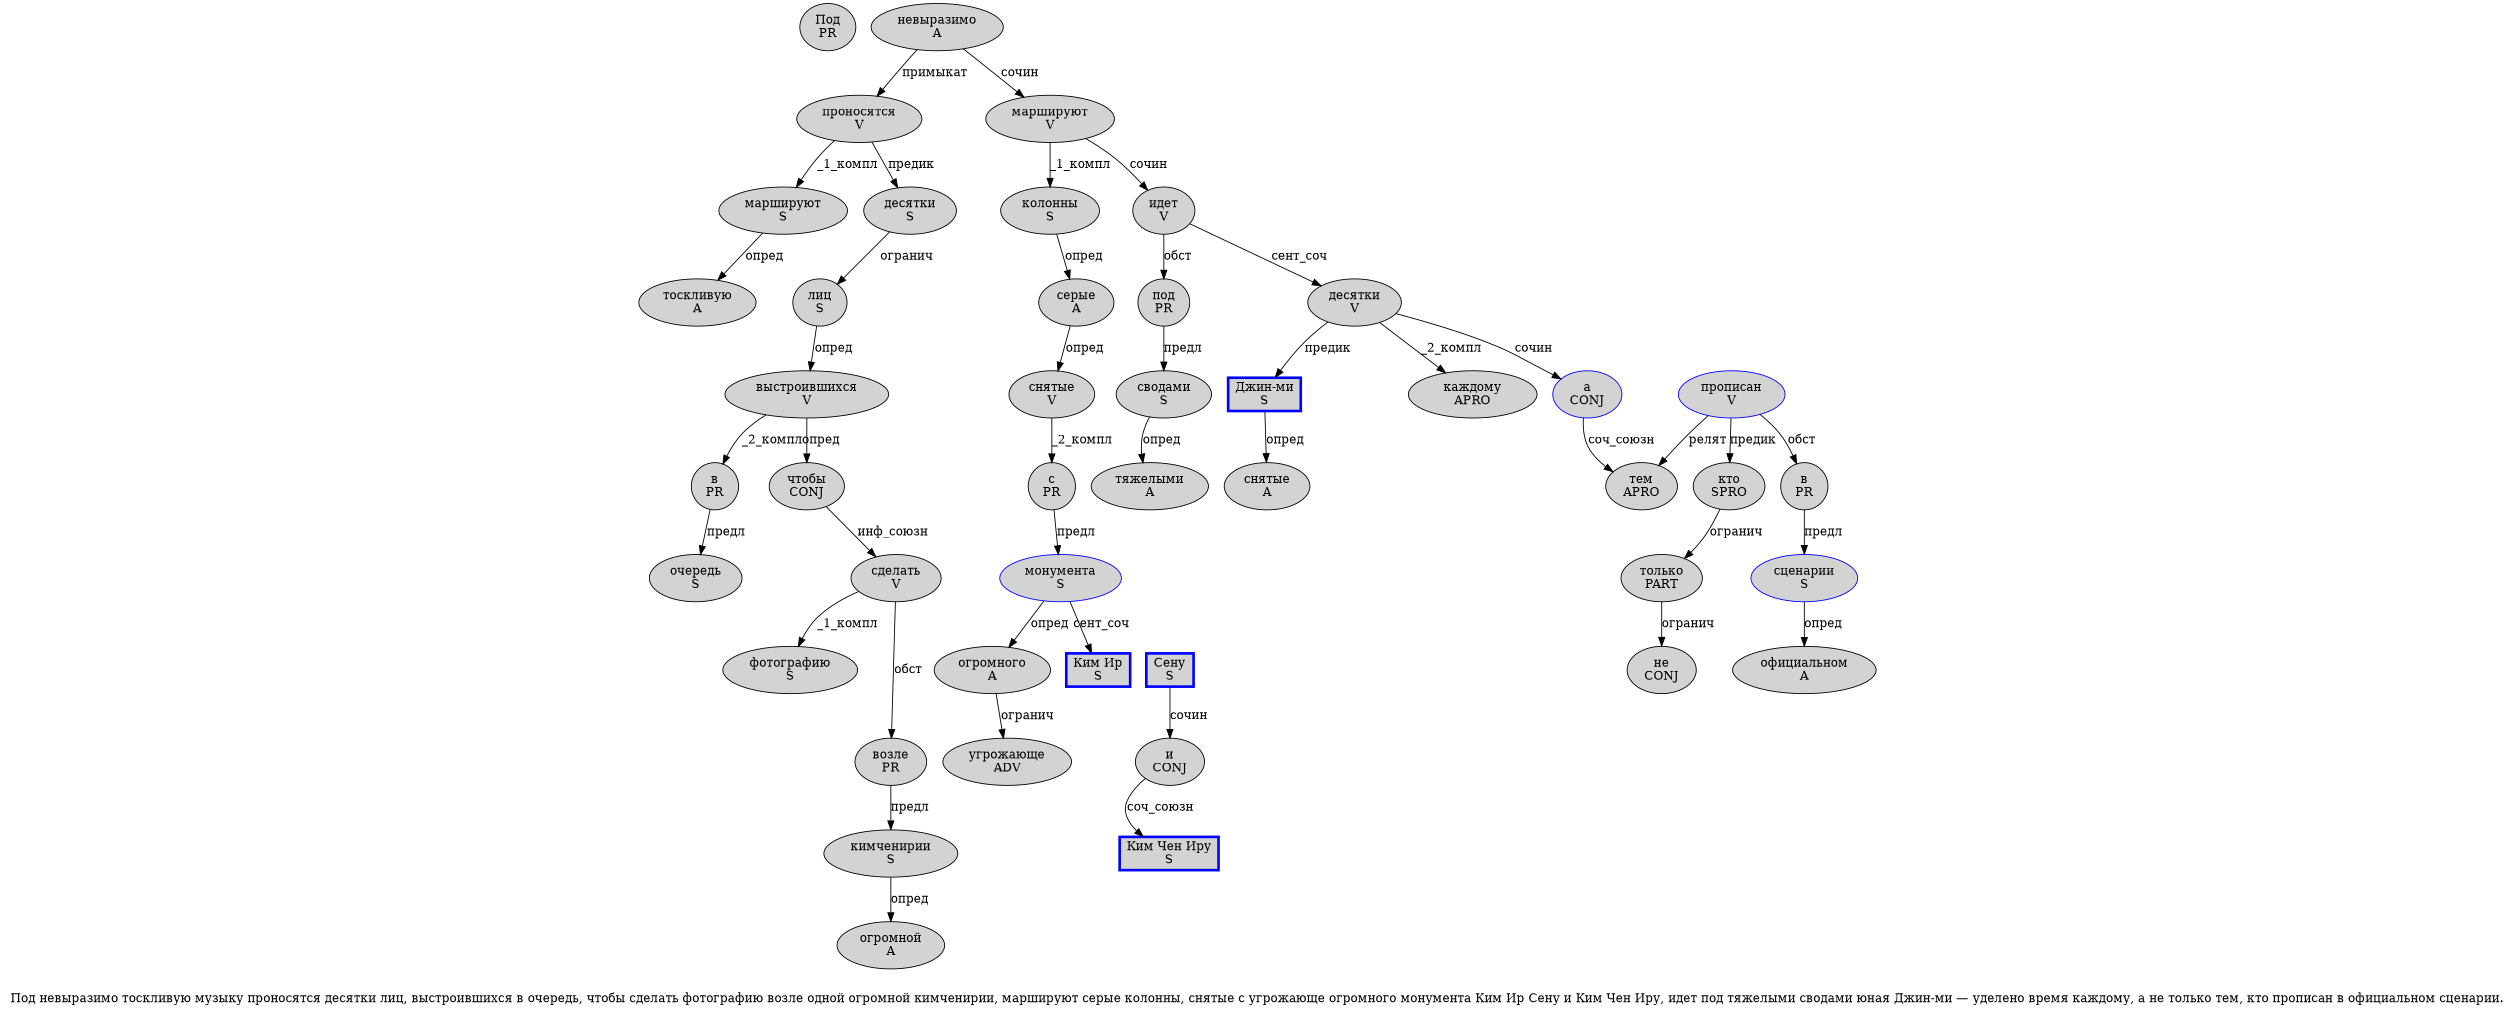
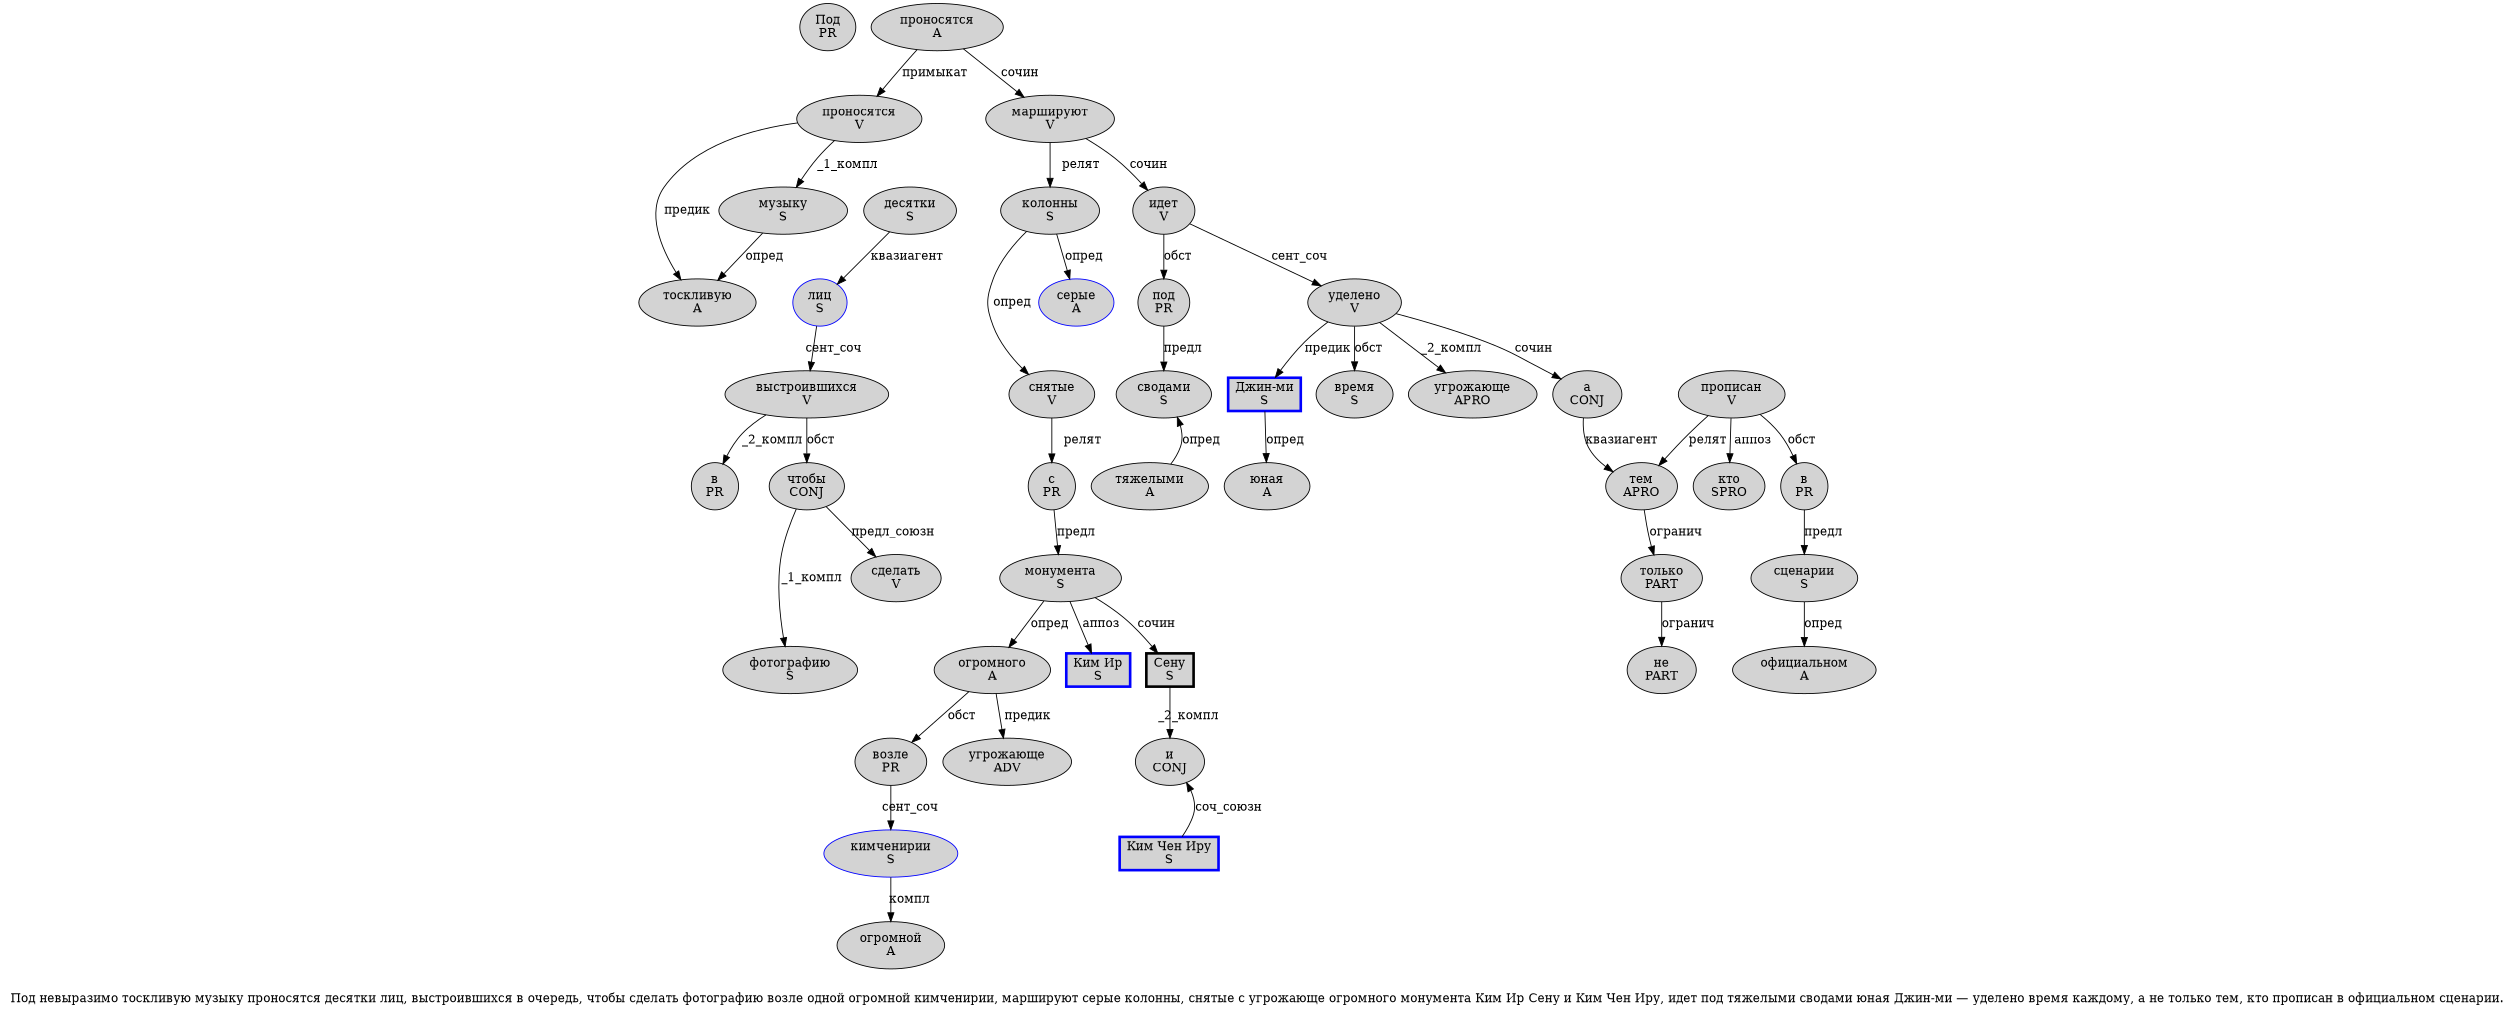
(937, 27) -> (937, 27)
(883, 161) -> (685, 165)
(1081, 165) -> (1081, 165)
(783, 211) -> (783, 211)
(907, 257) -> (907, 257)
(820, 303) -> (820, 303)
(1076, 303) -> (1076, 303)
(1355, 303) -> (1355, 303)
(1065, 344) -> (988, 299)
(834, 348) -> (834, 348)
none -> (1355, 394)
(1473, 394) -> (1473, 394)
(1587, 394) -> (1587, 394)
(1732, 394) -> (1732, 394)
(1143, 435) -> (1181, 446)
(821, 440) -> (821, 440)
(1082, 440) -> (1082, 440)
(1621, 440) -> (1621, 440)
(1753, 440) -> (1753, 440)
(1267, 486) -> (1267, 486)
(893, 532) -> (893, 532)
(1707, 532) -> (1647, 528)
(696, 578) -> none
(1061, 578) -> (1061, 578)
(1804, 578) -> (1804, 578)
(826, 610) -> (779, 572)
none -> (1126, 619)
(1101, 624) -> (1101, 624)
(894, 665) -> (944, 714)
(1170, 670) -> (1170, 670)
(1662, 670) -> (1662, 670)
(1028, 716) -> (1028, 716)
(1189, 716) -> (1189, 716)
(1126, 803) -> (1193, 815)
(910, 808) -> (910, 808)
(891, 854) -> (891, 854)
(910, 899) -> (910, 899)
